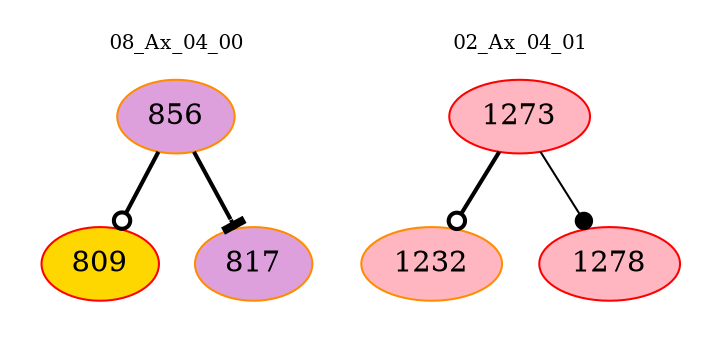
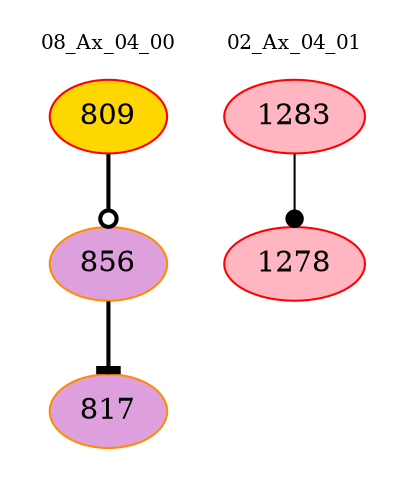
(520, 117) -> (295, 117)
(142, 182) -> (108, 182)
(432, 264) -> none
